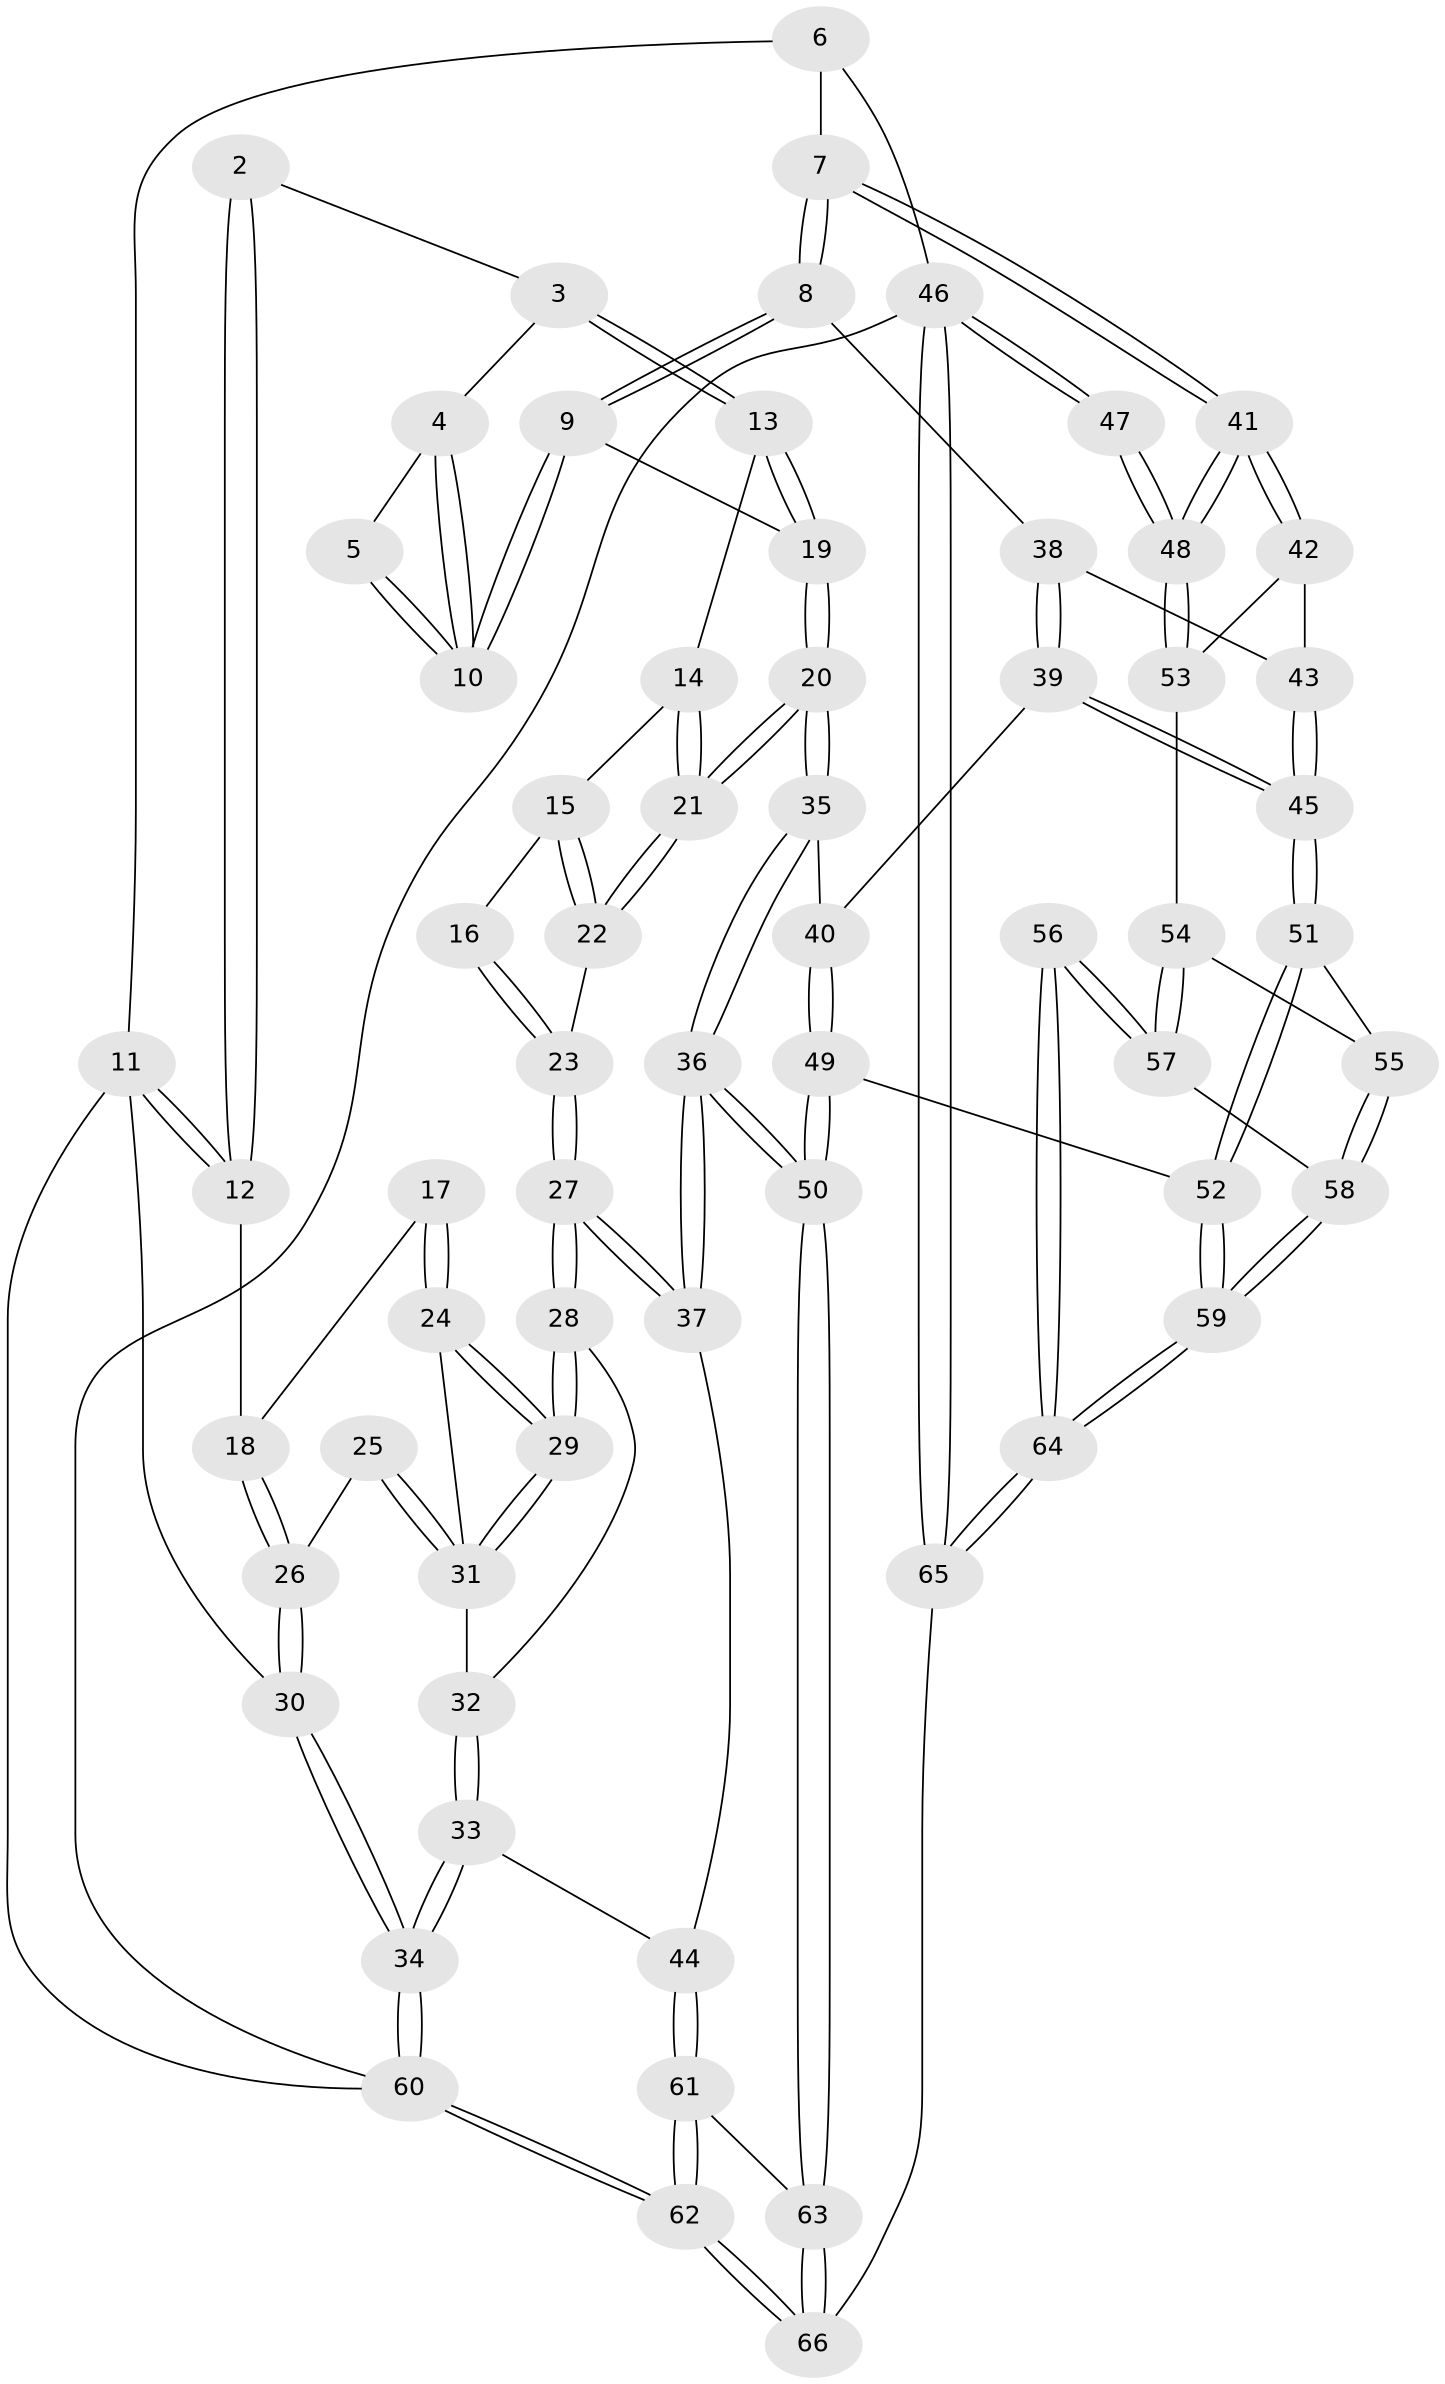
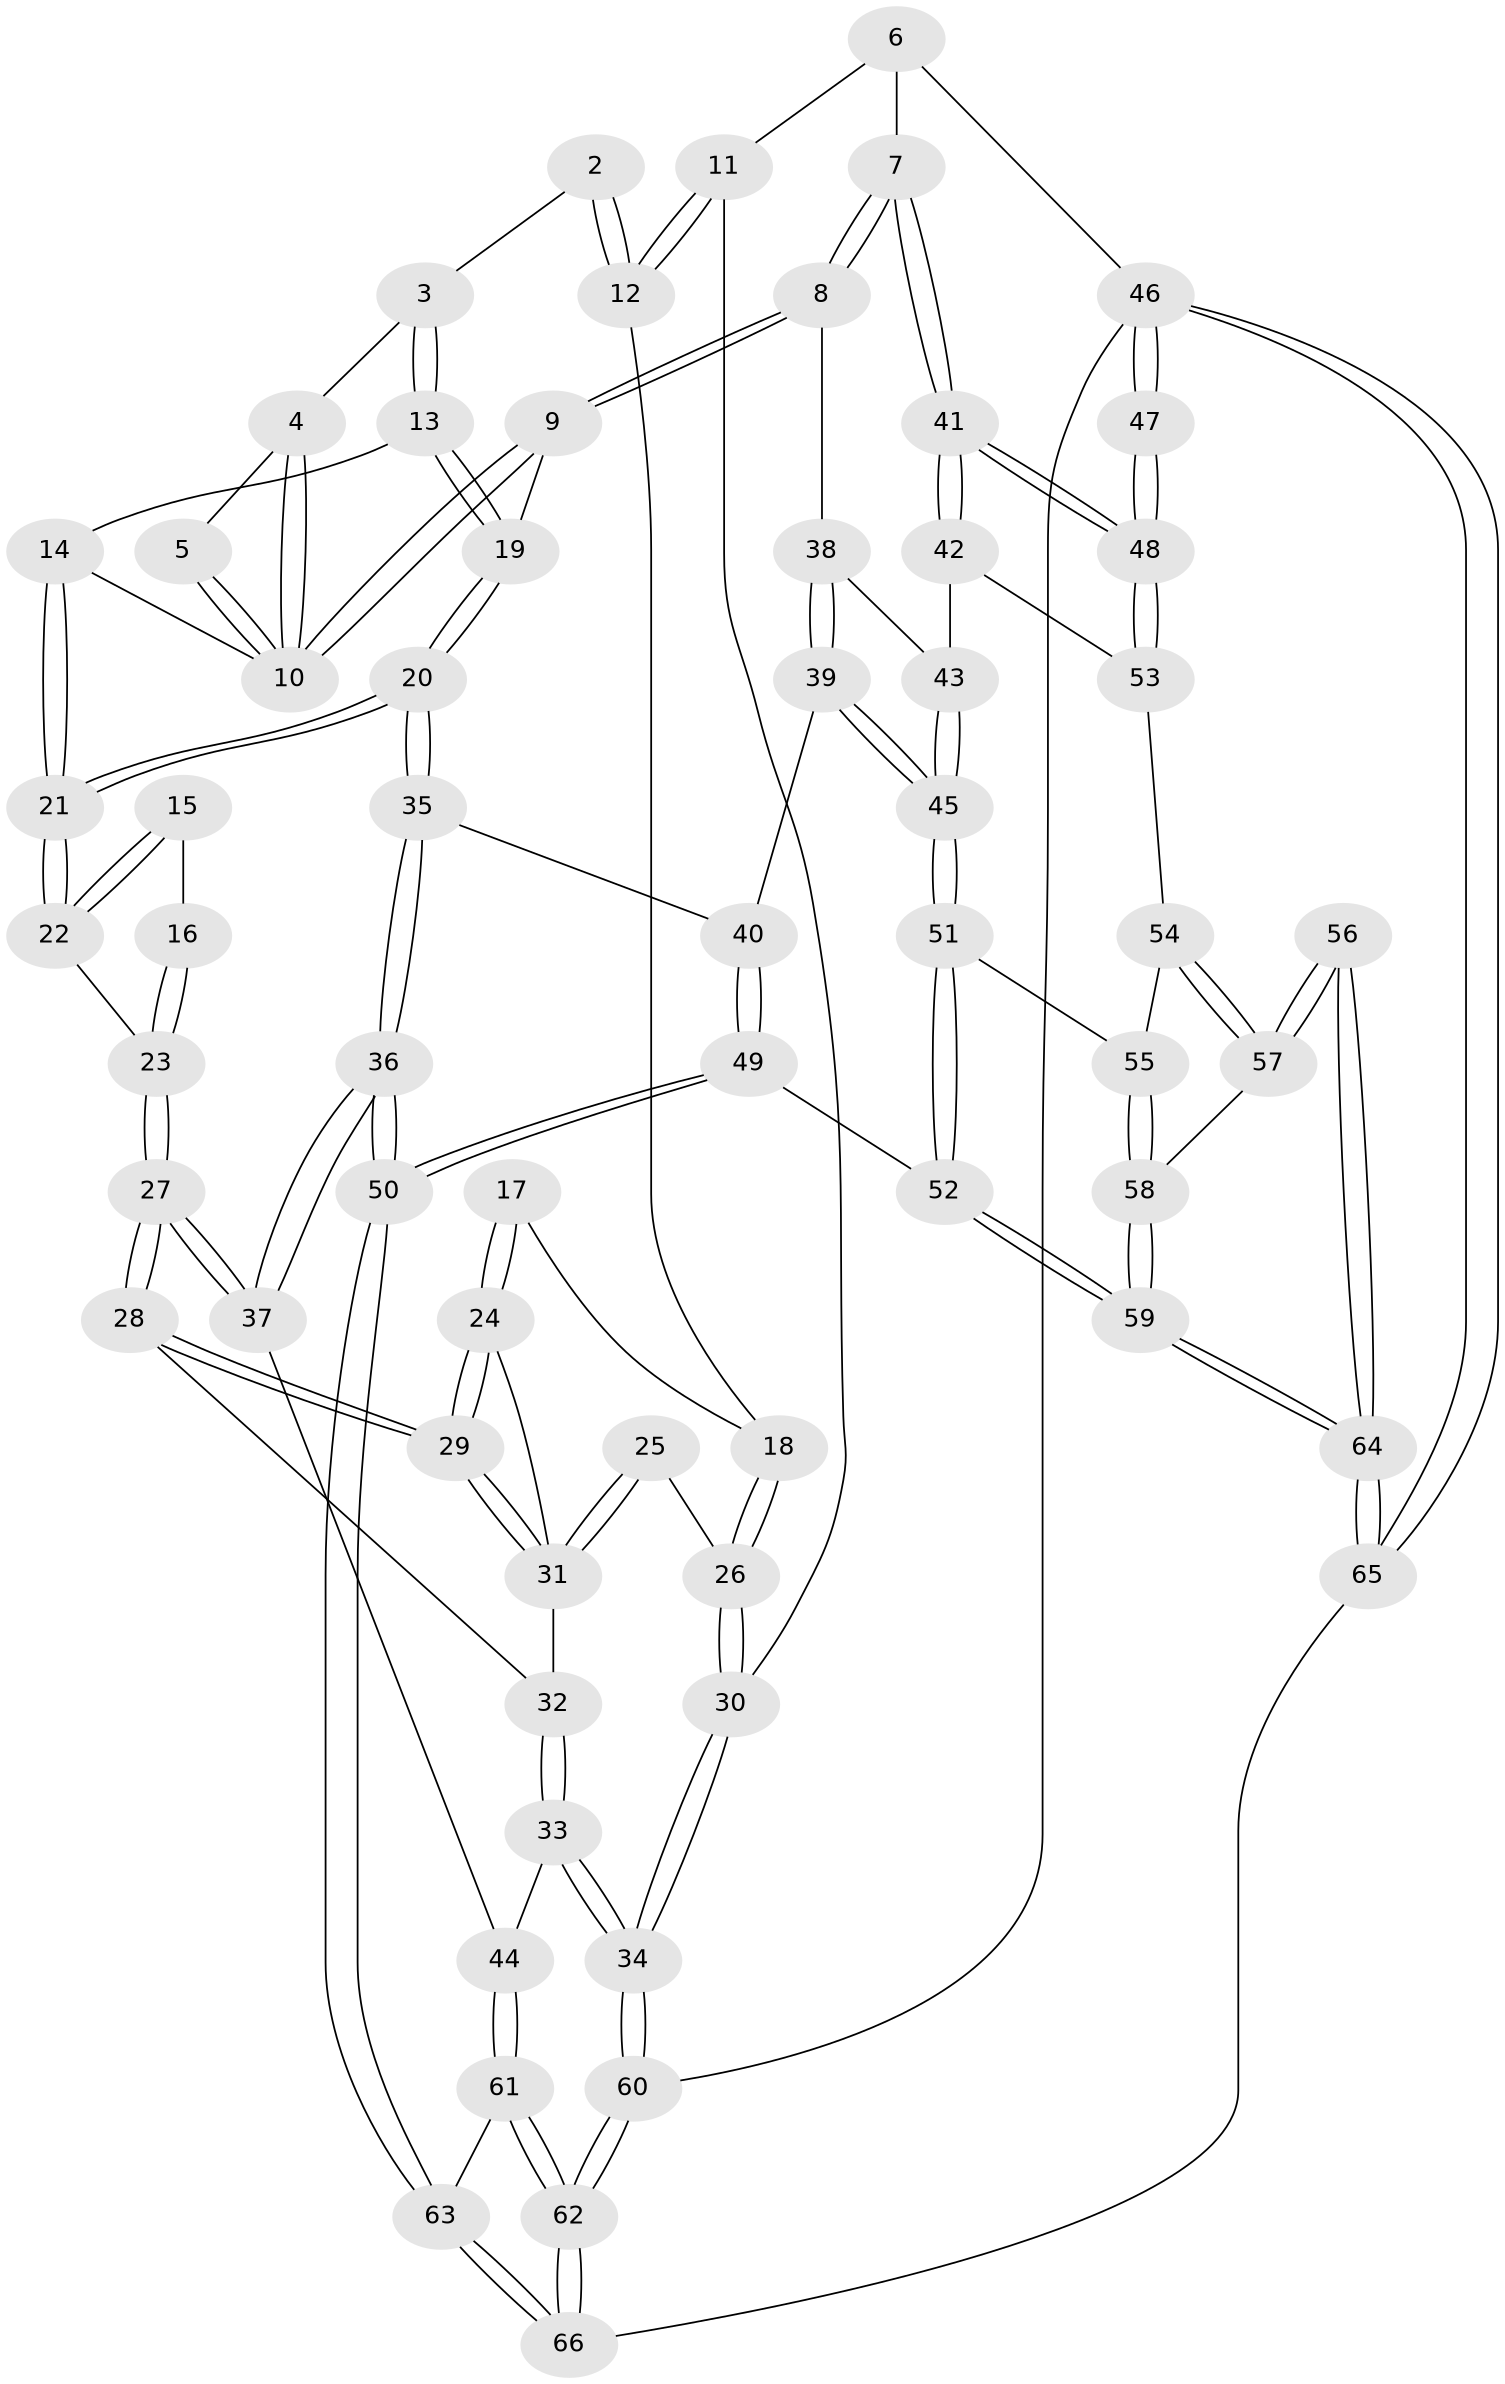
(625, 744) -> (173, 616)
(8, 1703) -> none
